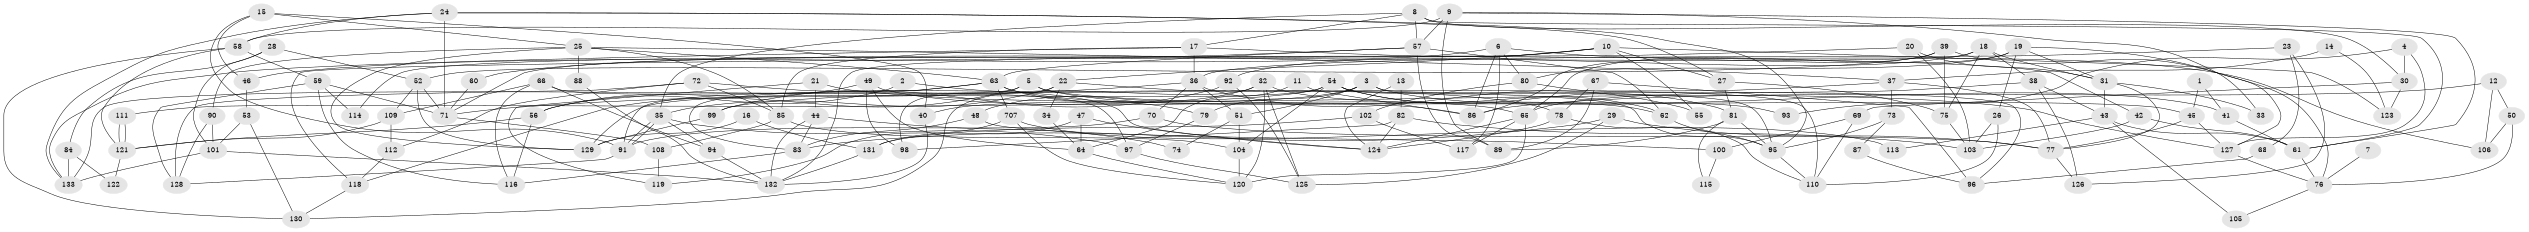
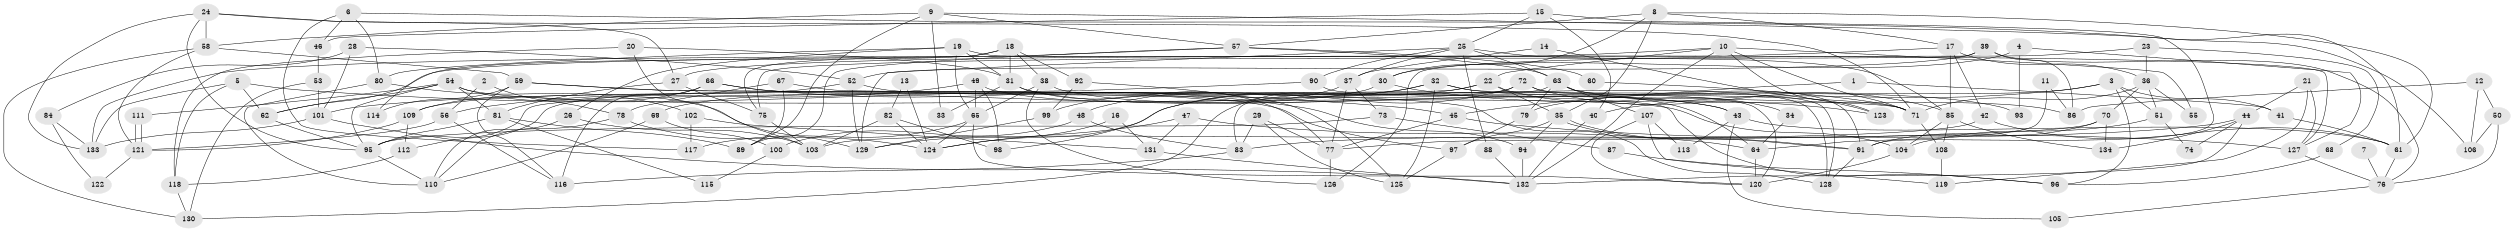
(1485, 81) -> none
(1011, 116) -> (1647, 116)
none -> (2105, 150)
